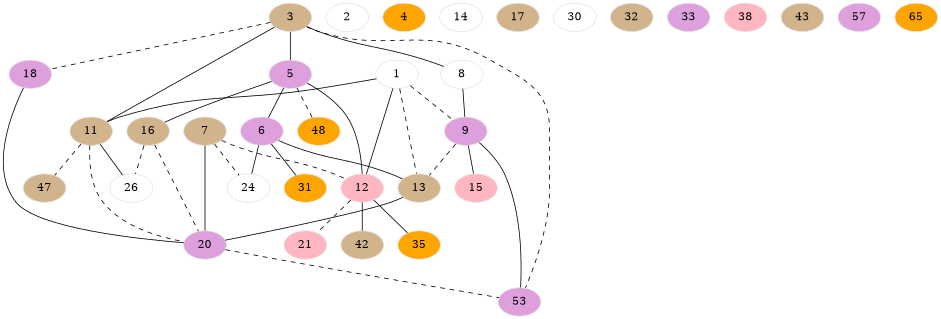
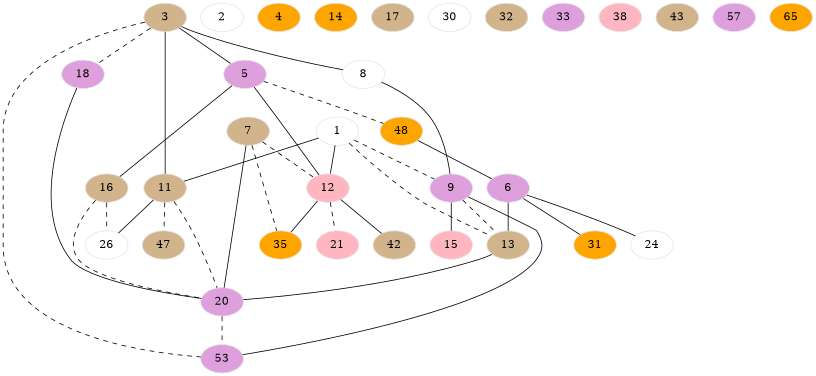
(461, 17) -> (336, 17)
(276, 103) -> (455, 160)
(227, 160) -> (264, 188)
